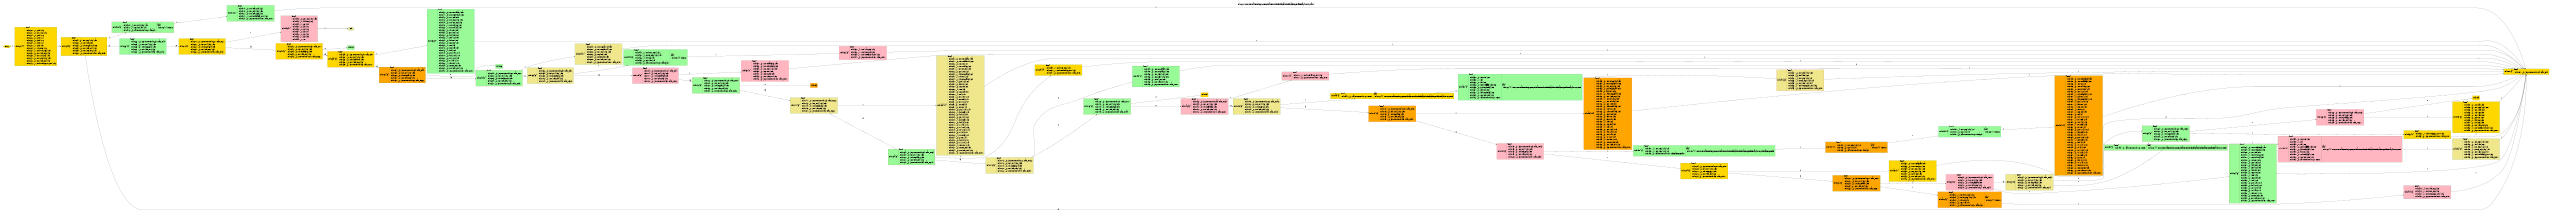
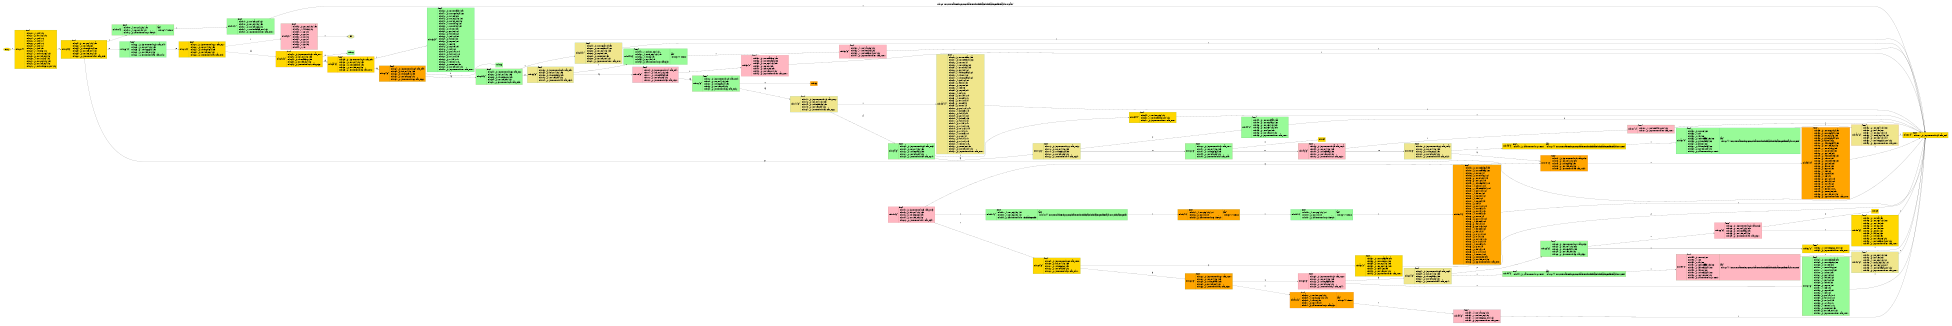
(1456, 133) -> (1228, 165)
